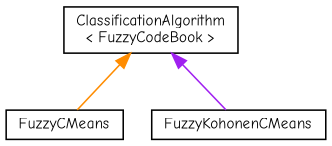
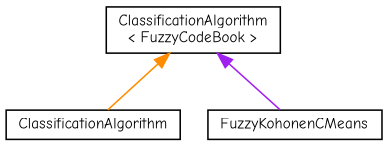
(65, 125) -> (93, 125)
